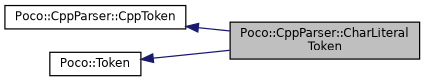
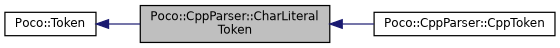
(214, 29) -> (358, 24)
